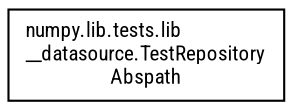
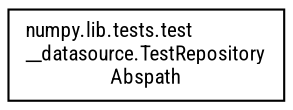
(146, 55) -> (146, 55)
